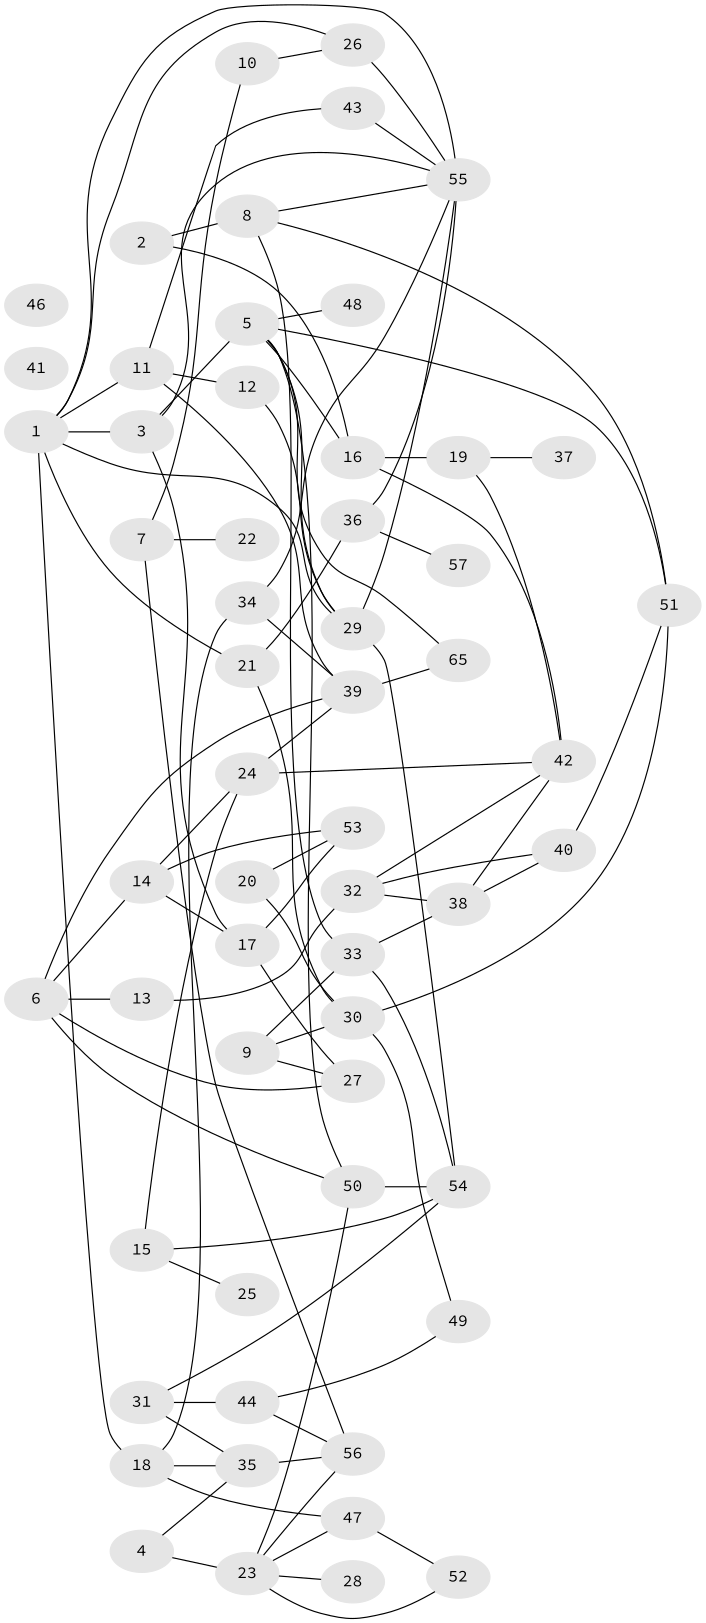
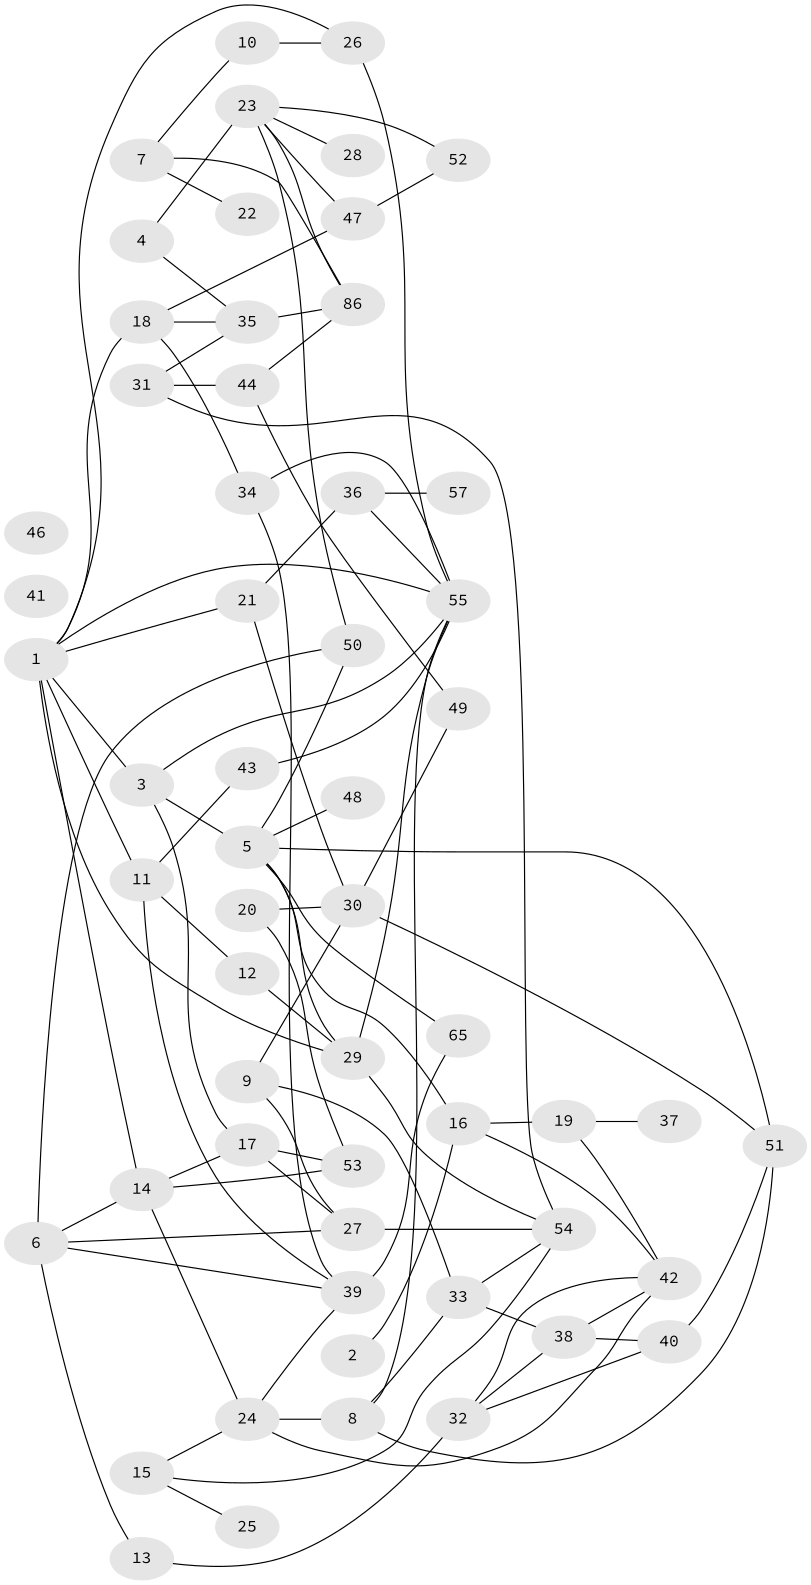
(196, 229) -> (300, 1419)
none -> (87, 925)
(406, 1187) -> (458, 1229)
(353, 1454) -> (353, 304)
